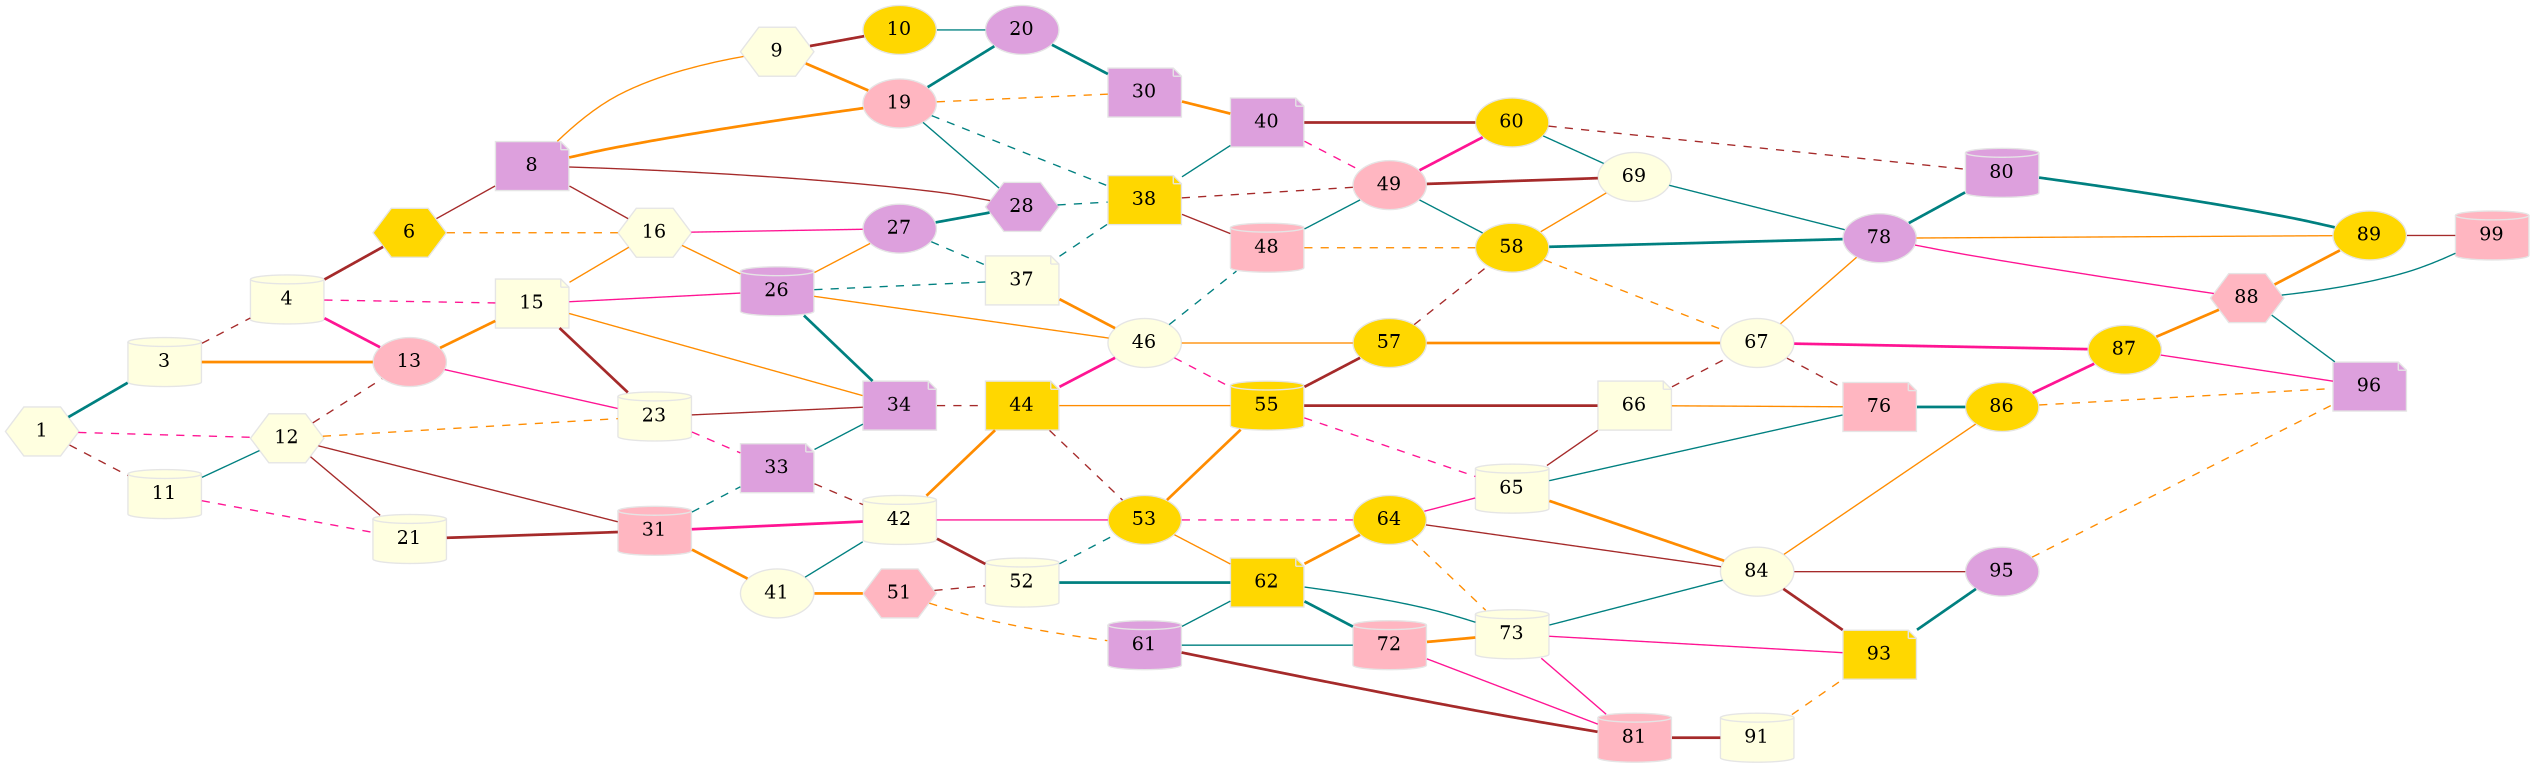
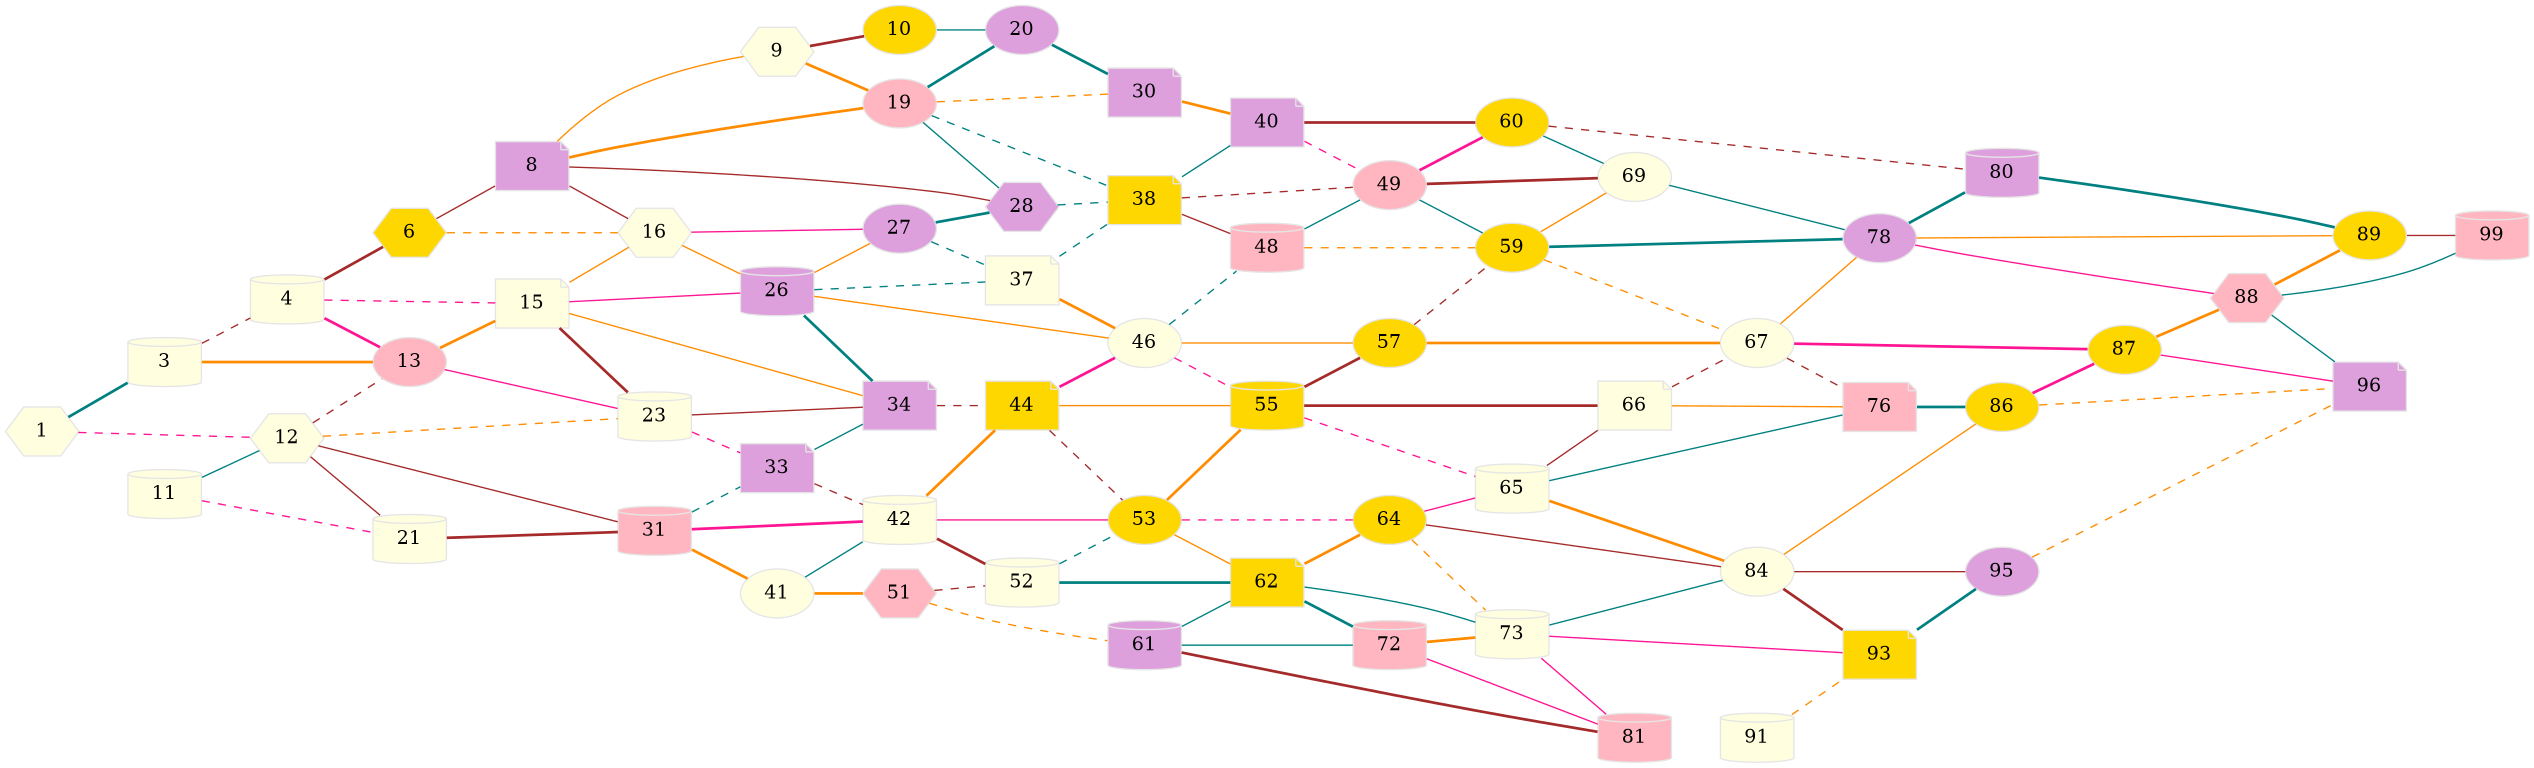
(1512, 248) -> (1512, 248)
(99, 460) -> none
(1696, 738) -> none
